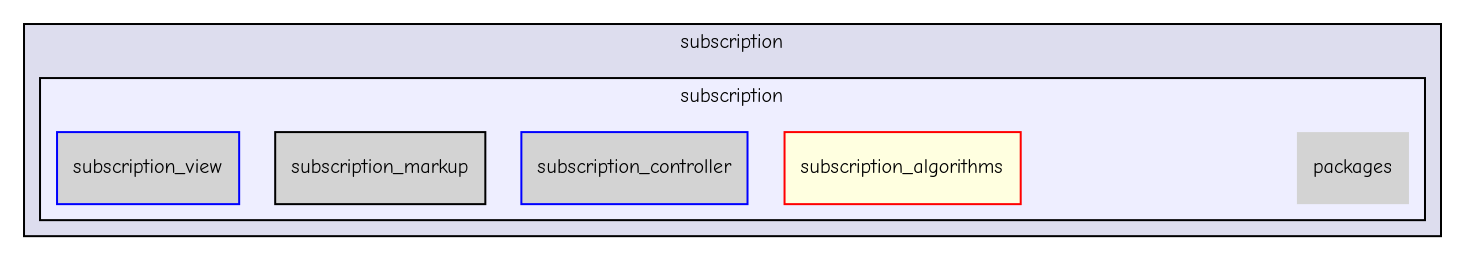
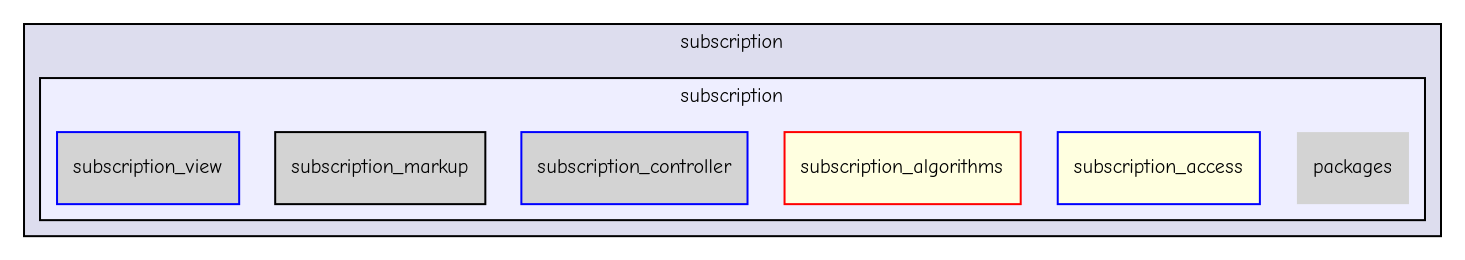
none -> (1159, 168)
